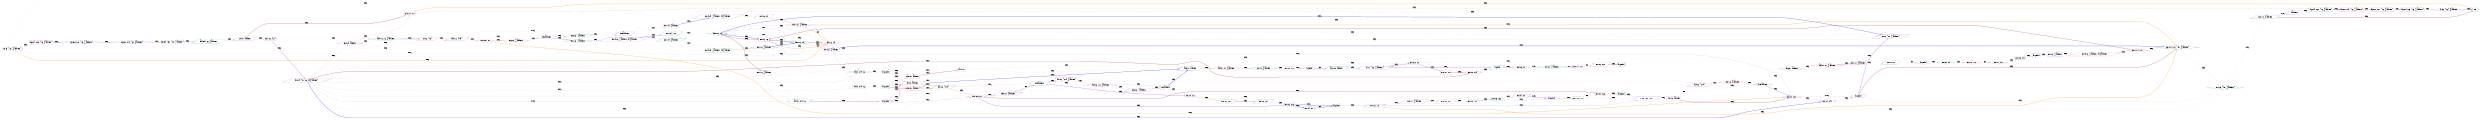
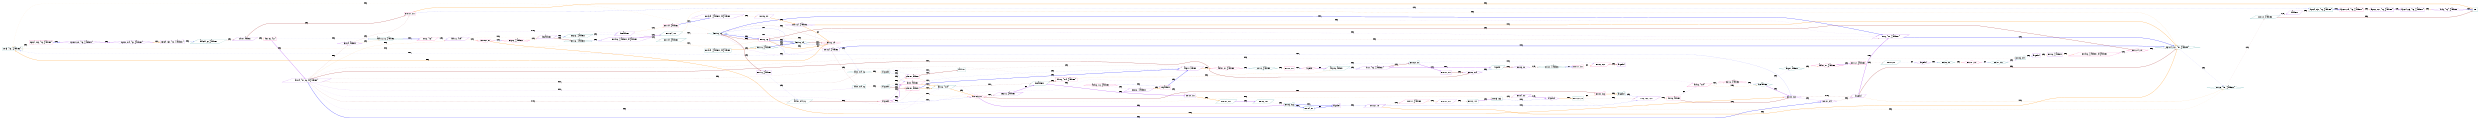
none -> (2039, 38)
(1085, 83) -> (1203, 76)
